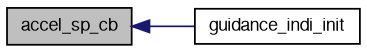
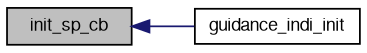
(69, 26) -> (69, 26)
